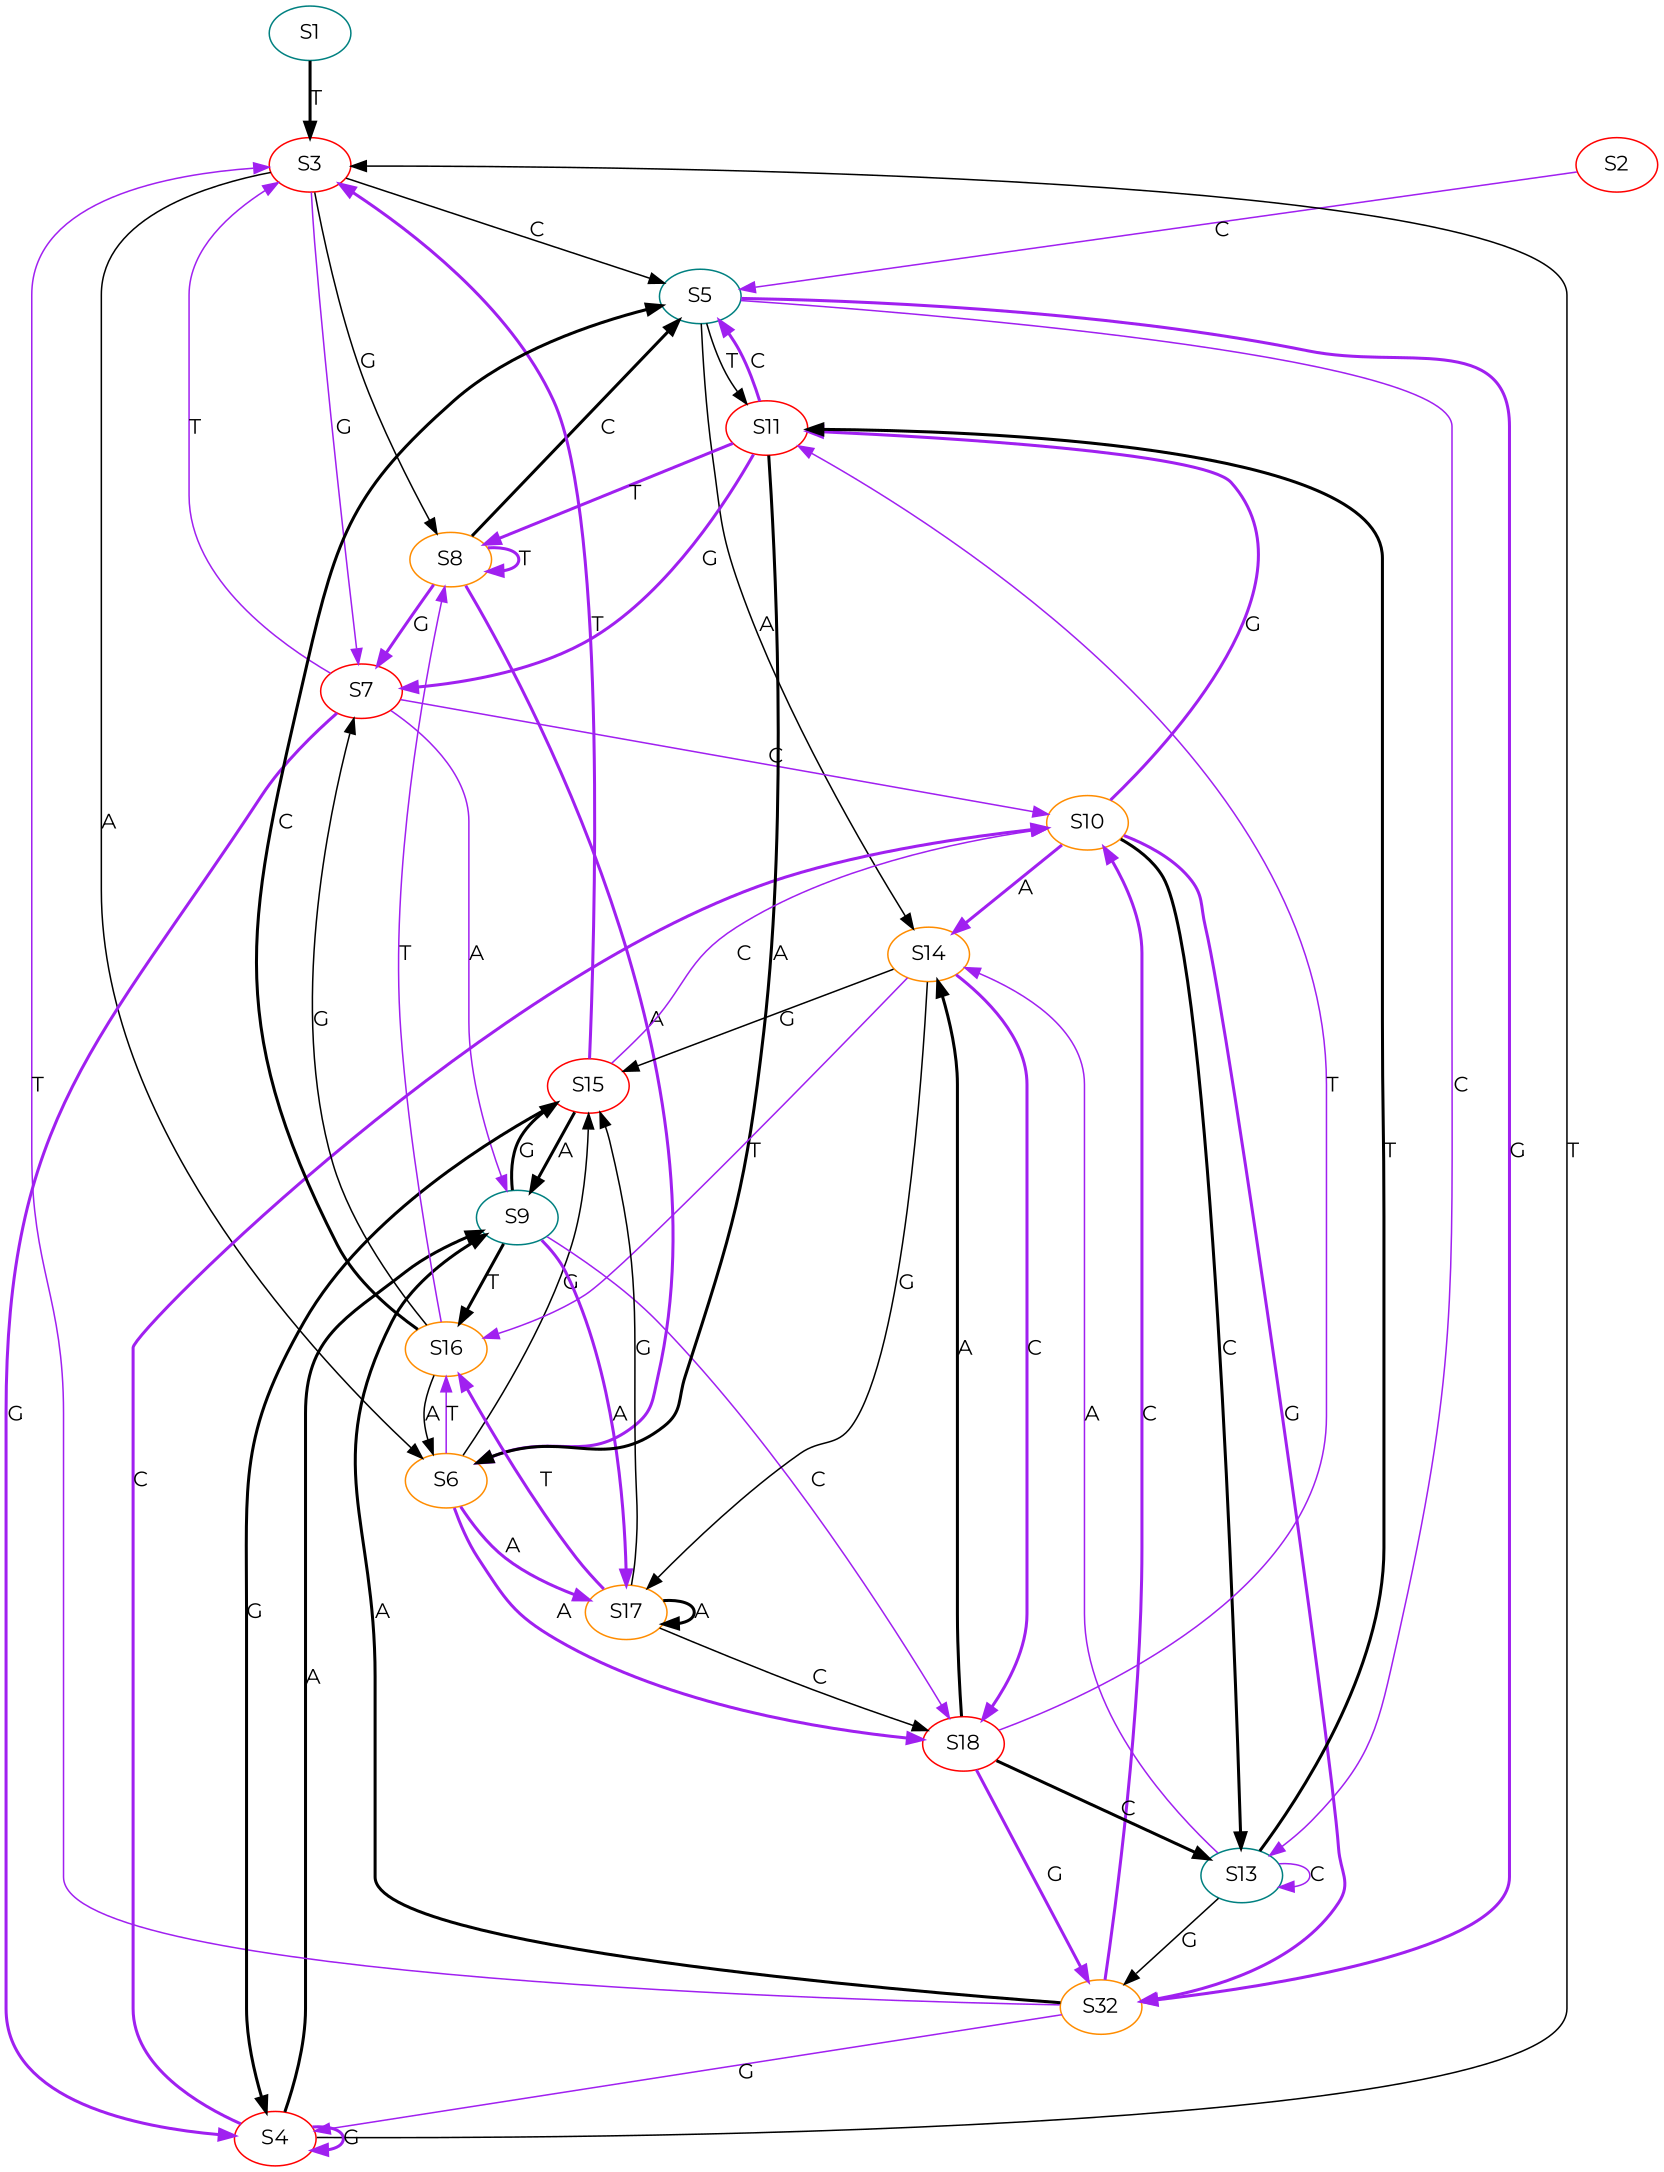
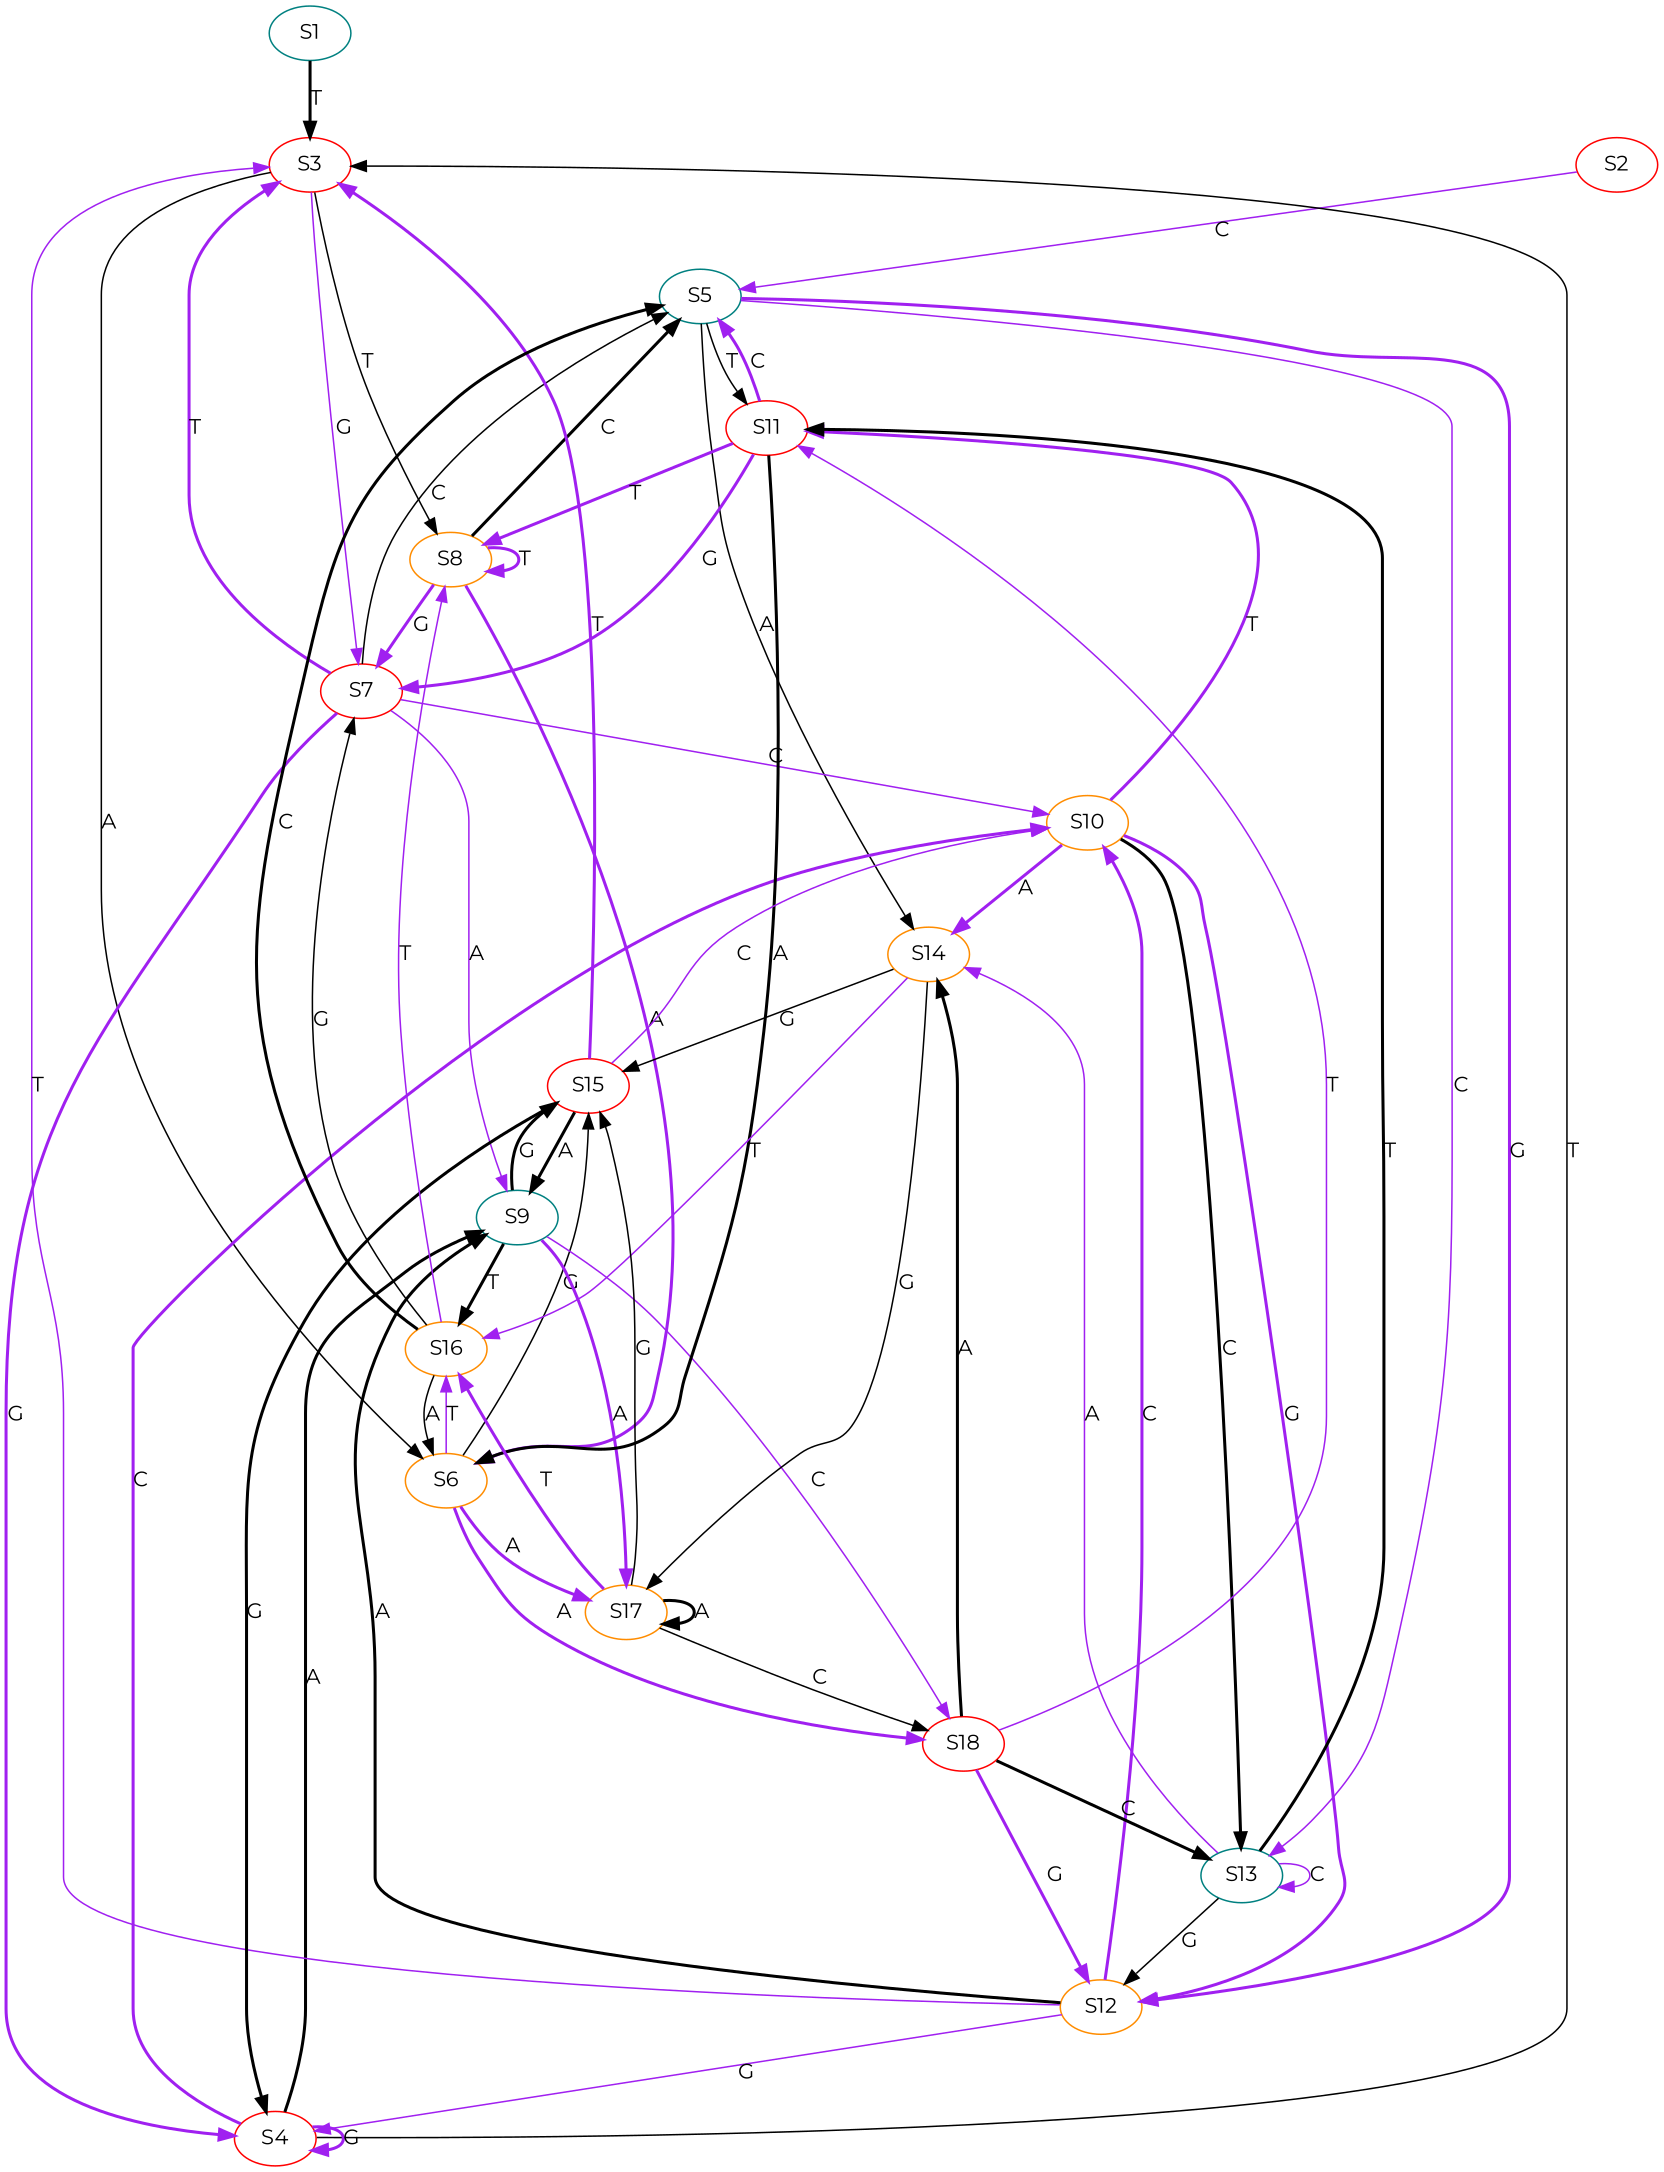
(498, 228) -> (459, 454)
(368, 362) -> (368, 362)
(189, 447) -> (189, 447)
(1253, 625) -> (1253, 625)
(1027, 1332) -> none
(1101, 2007) -> (1101, 2007)
